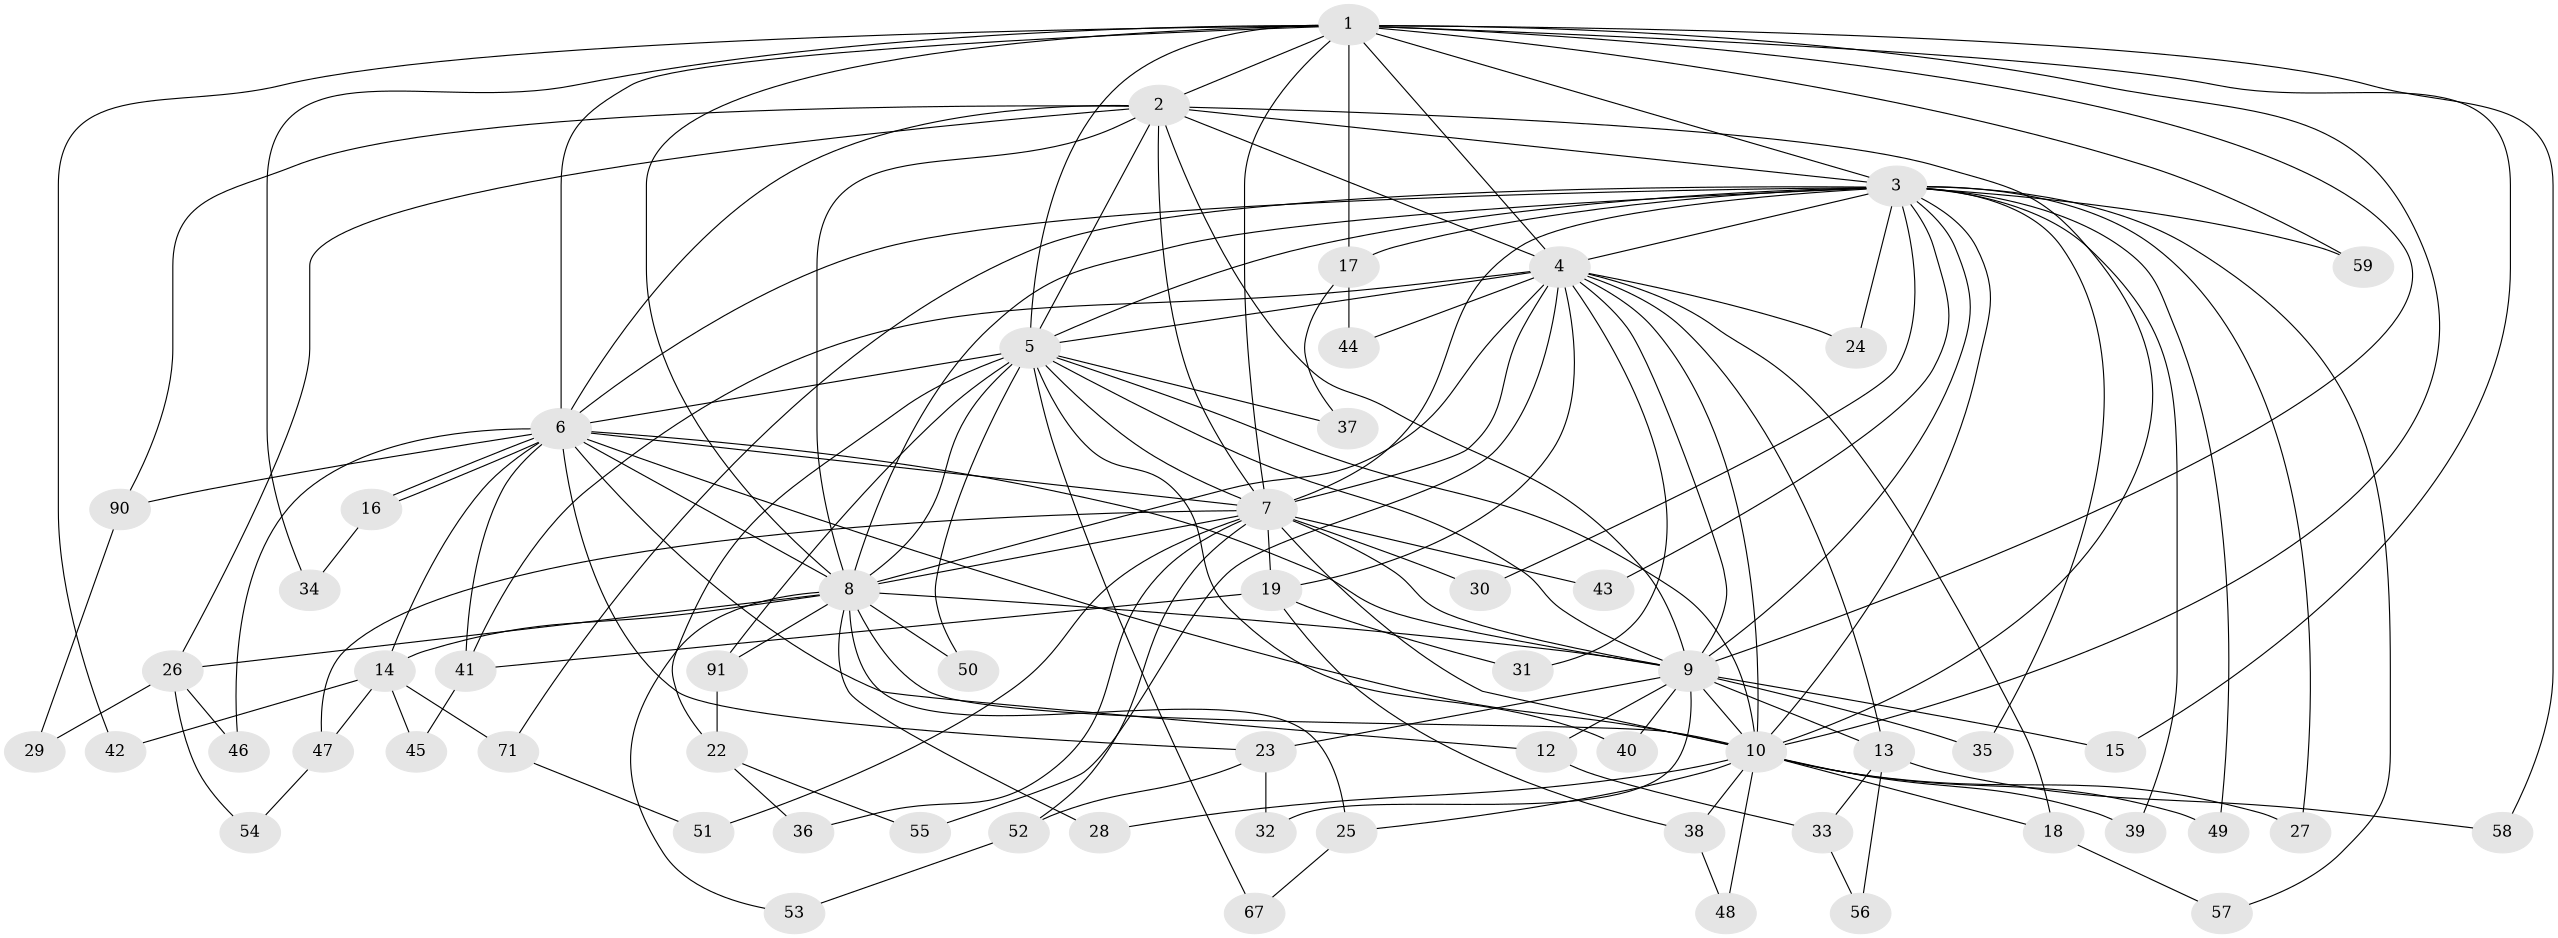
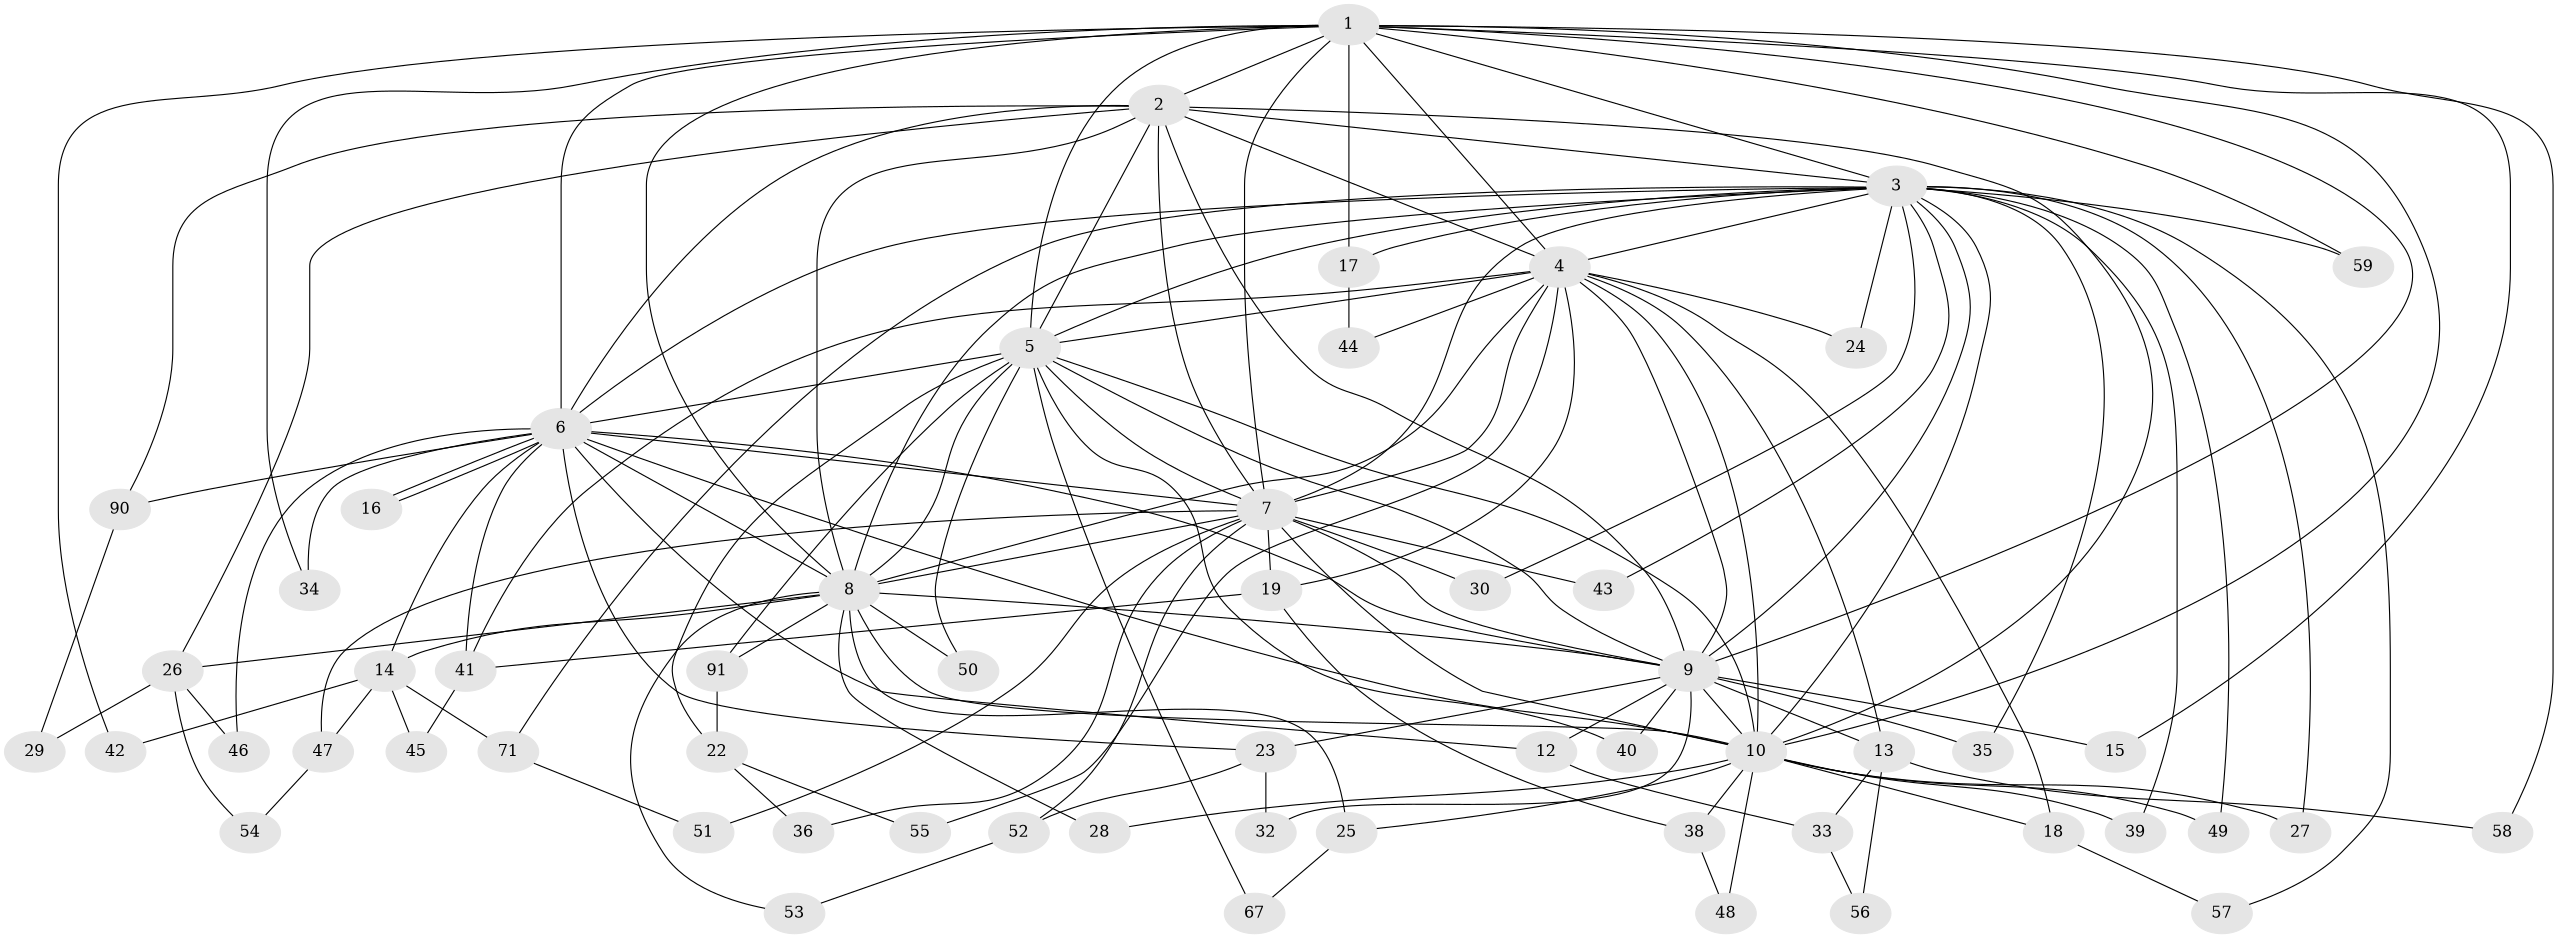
(1348, 429) -> none
(341, 550) -> (373, 467)
(1523, 671) -> none
